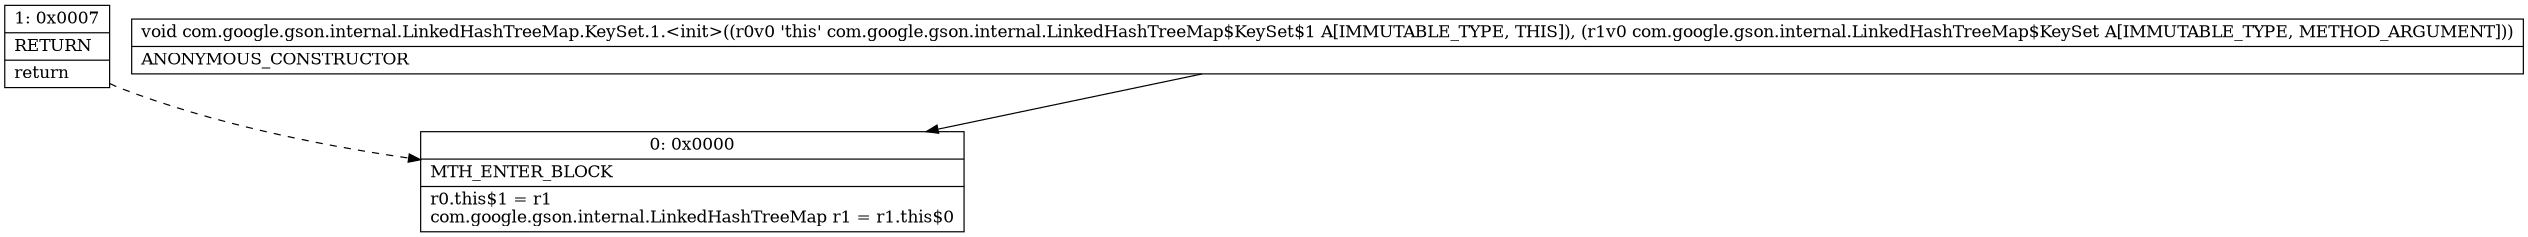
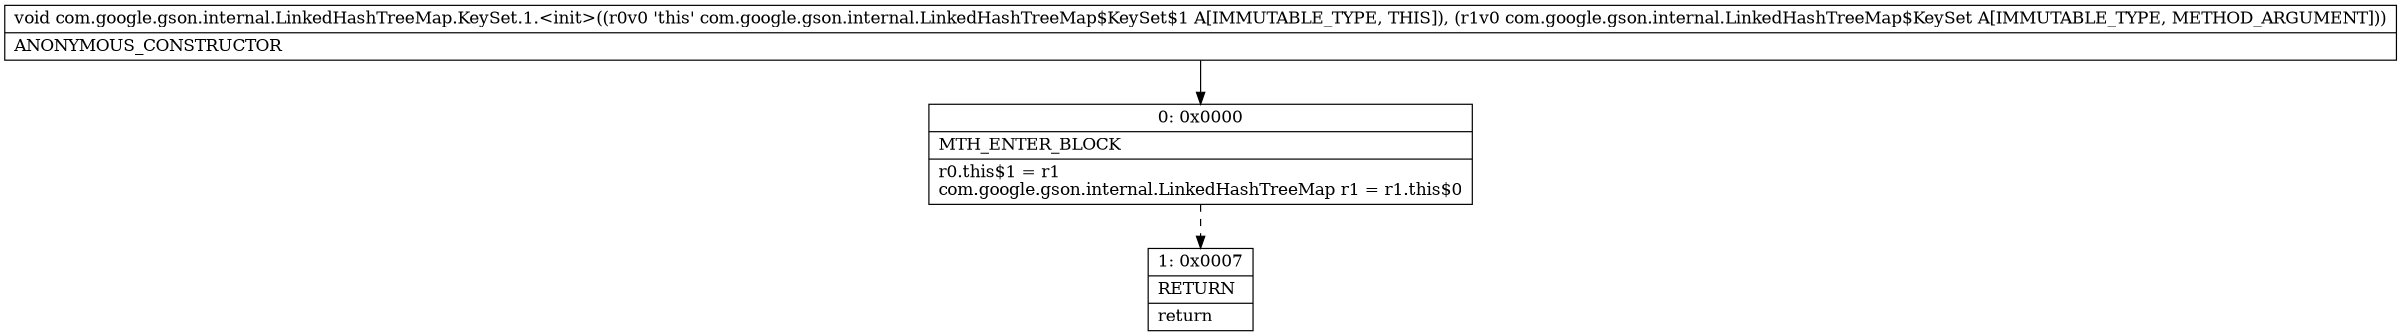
(257, 129) -> (1201, 220)
